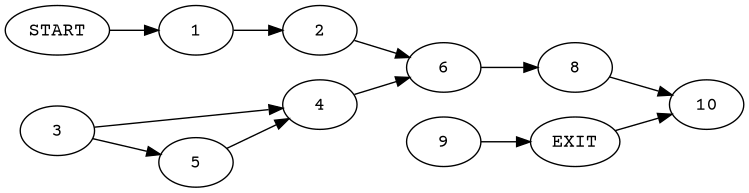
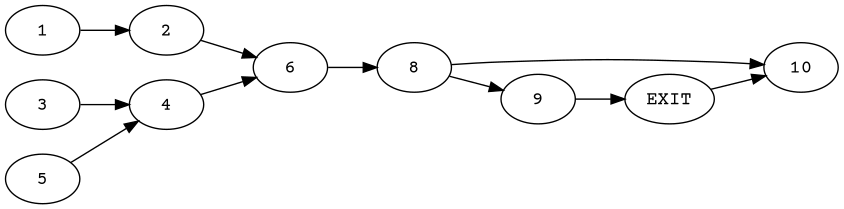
(57, 30) -> none
none -> (470, 82)
(120, 145) -> none
